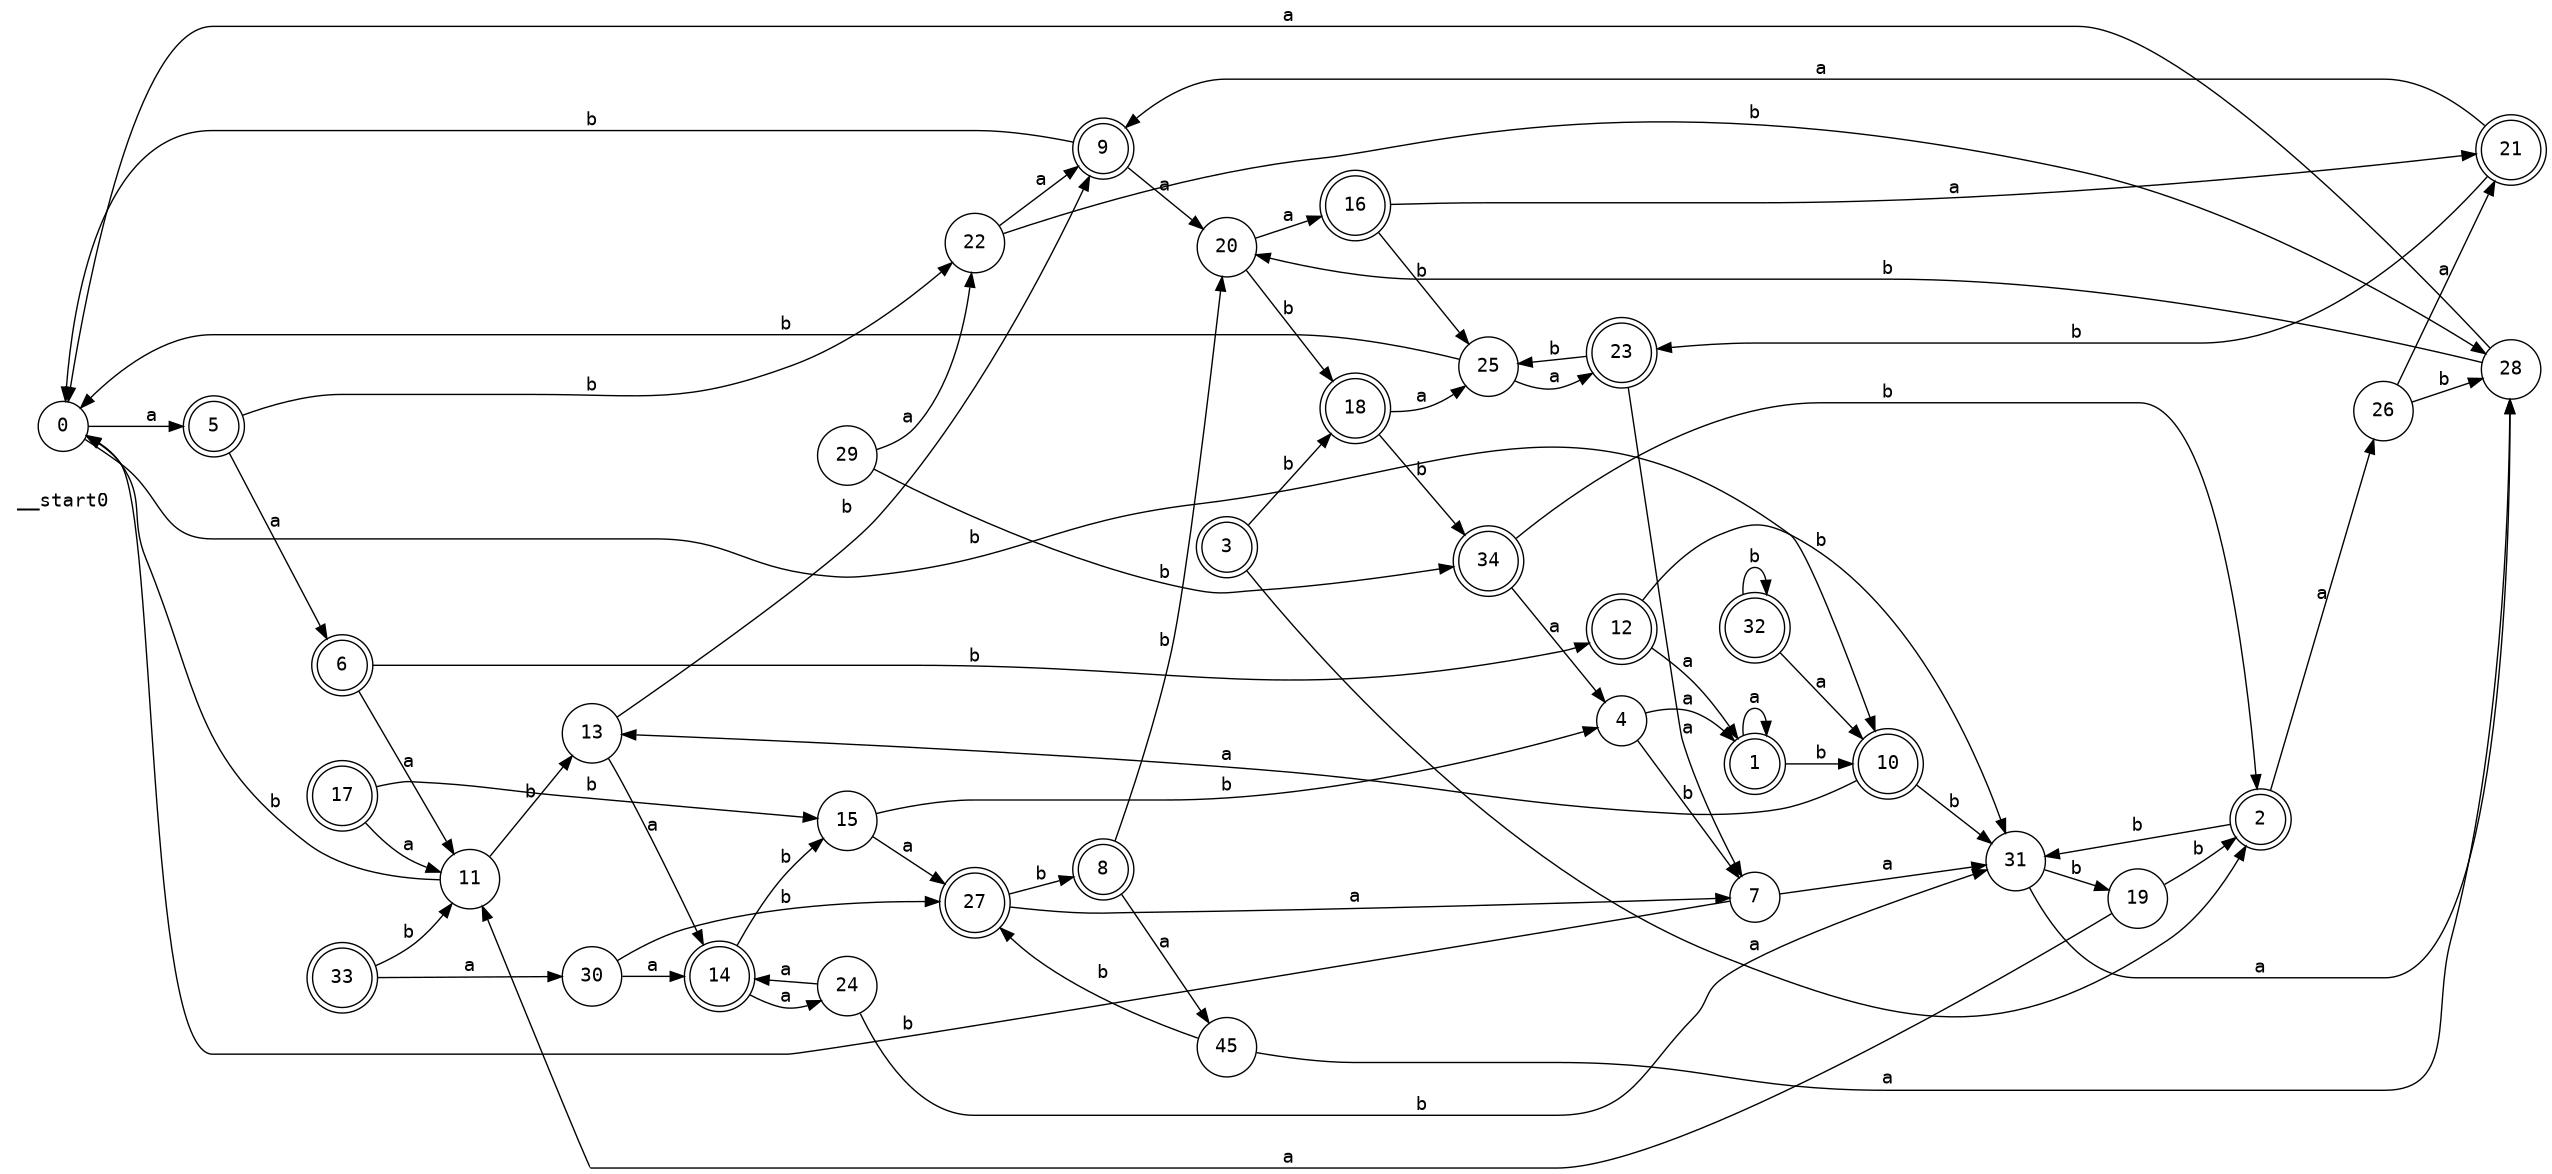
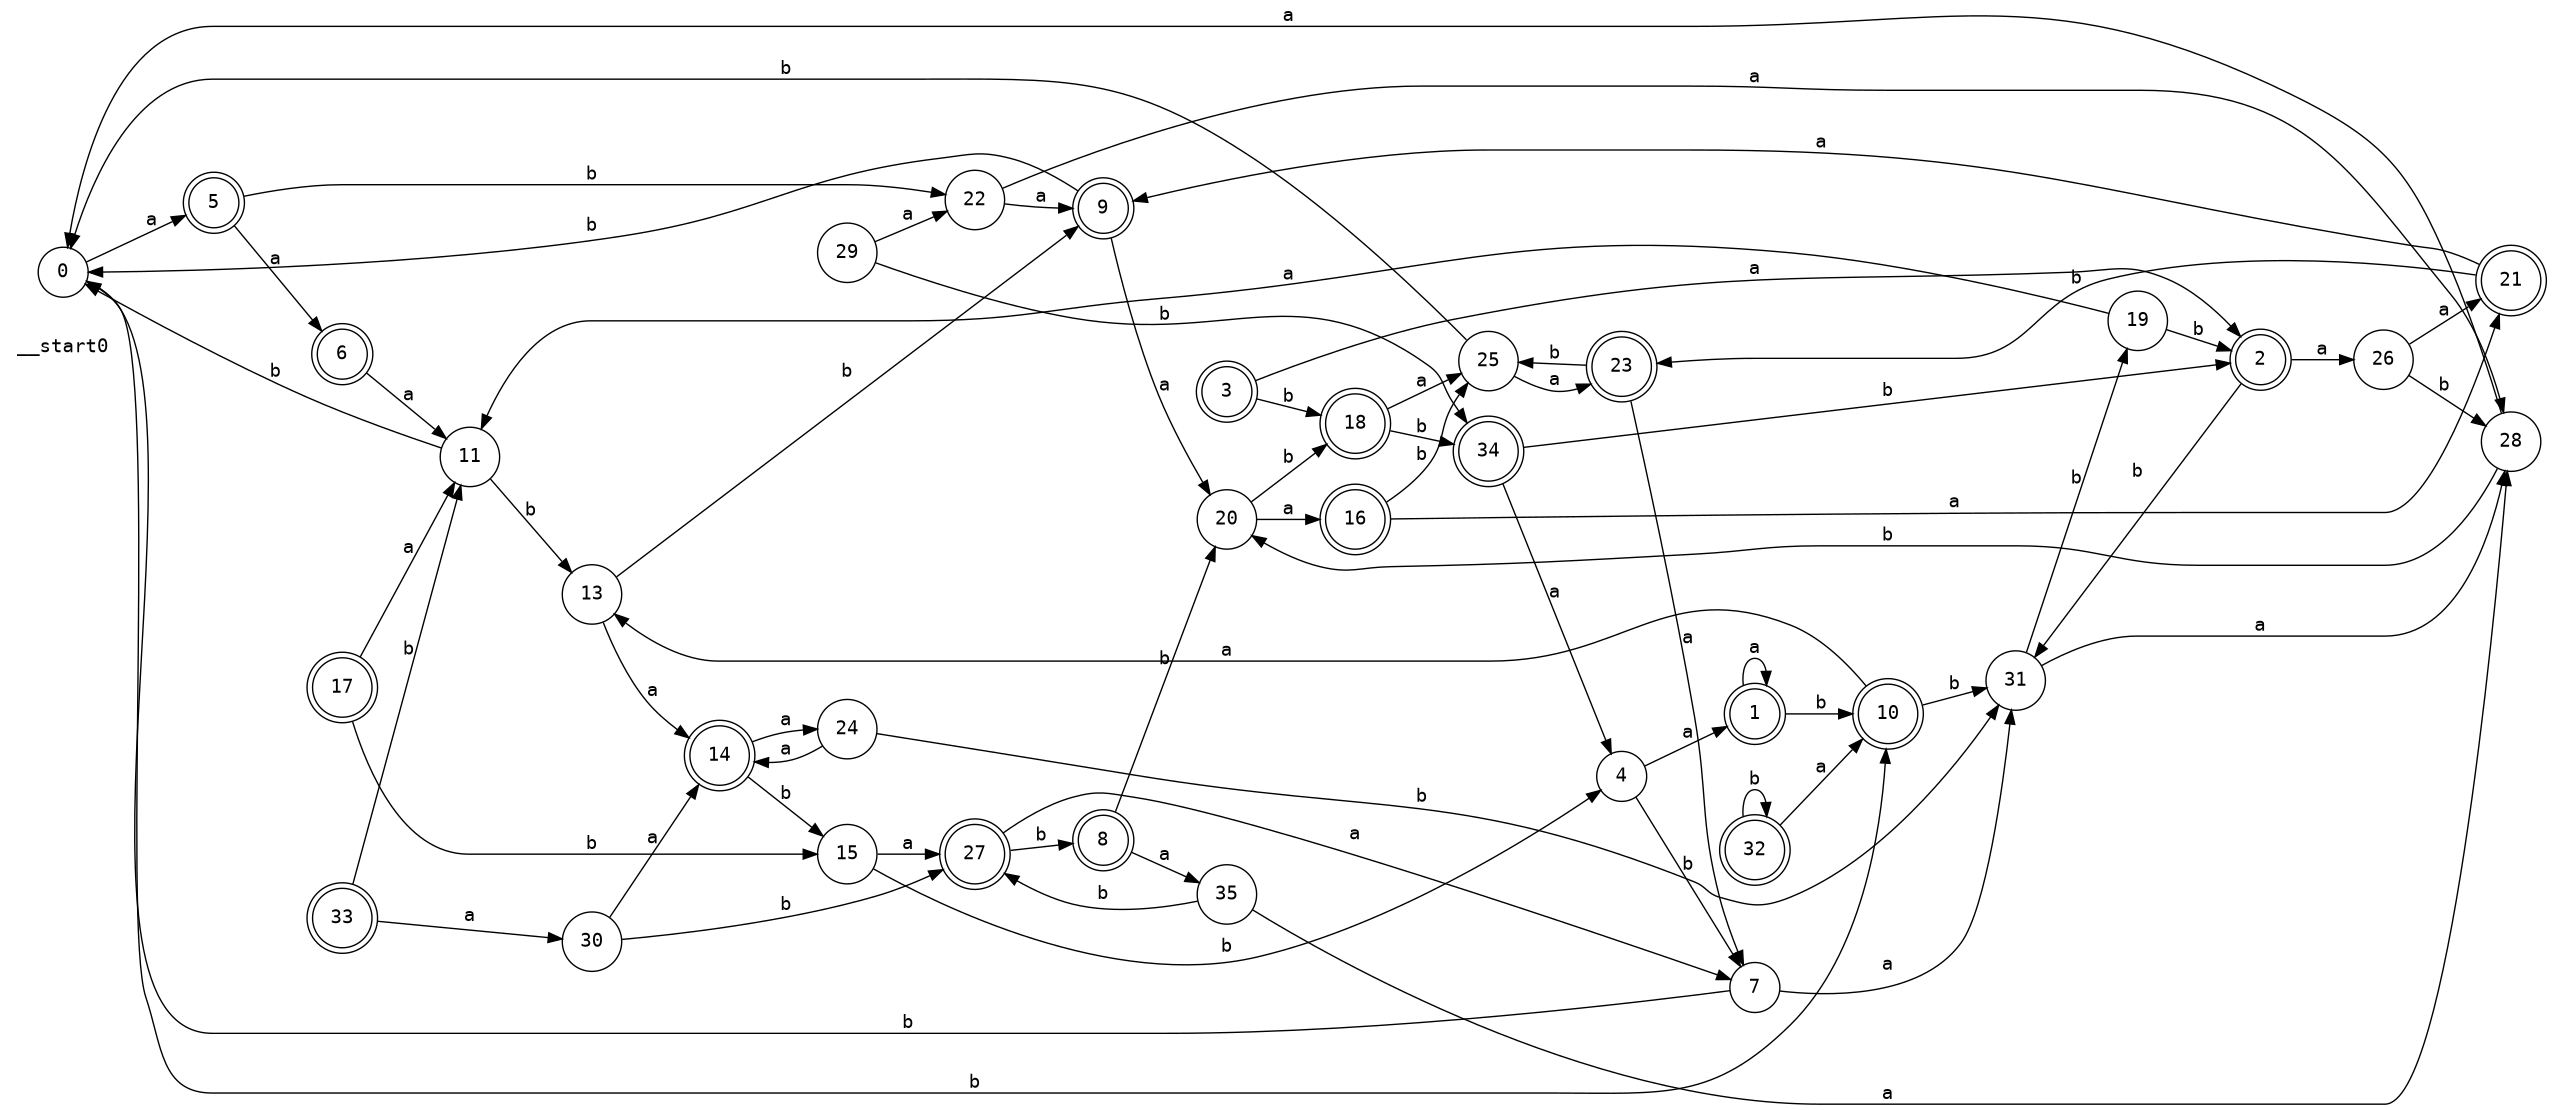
(1755, 113) -> (1755, 77)
(1622, 629) -> none
(1227, 1047) -> (1227, 894)
